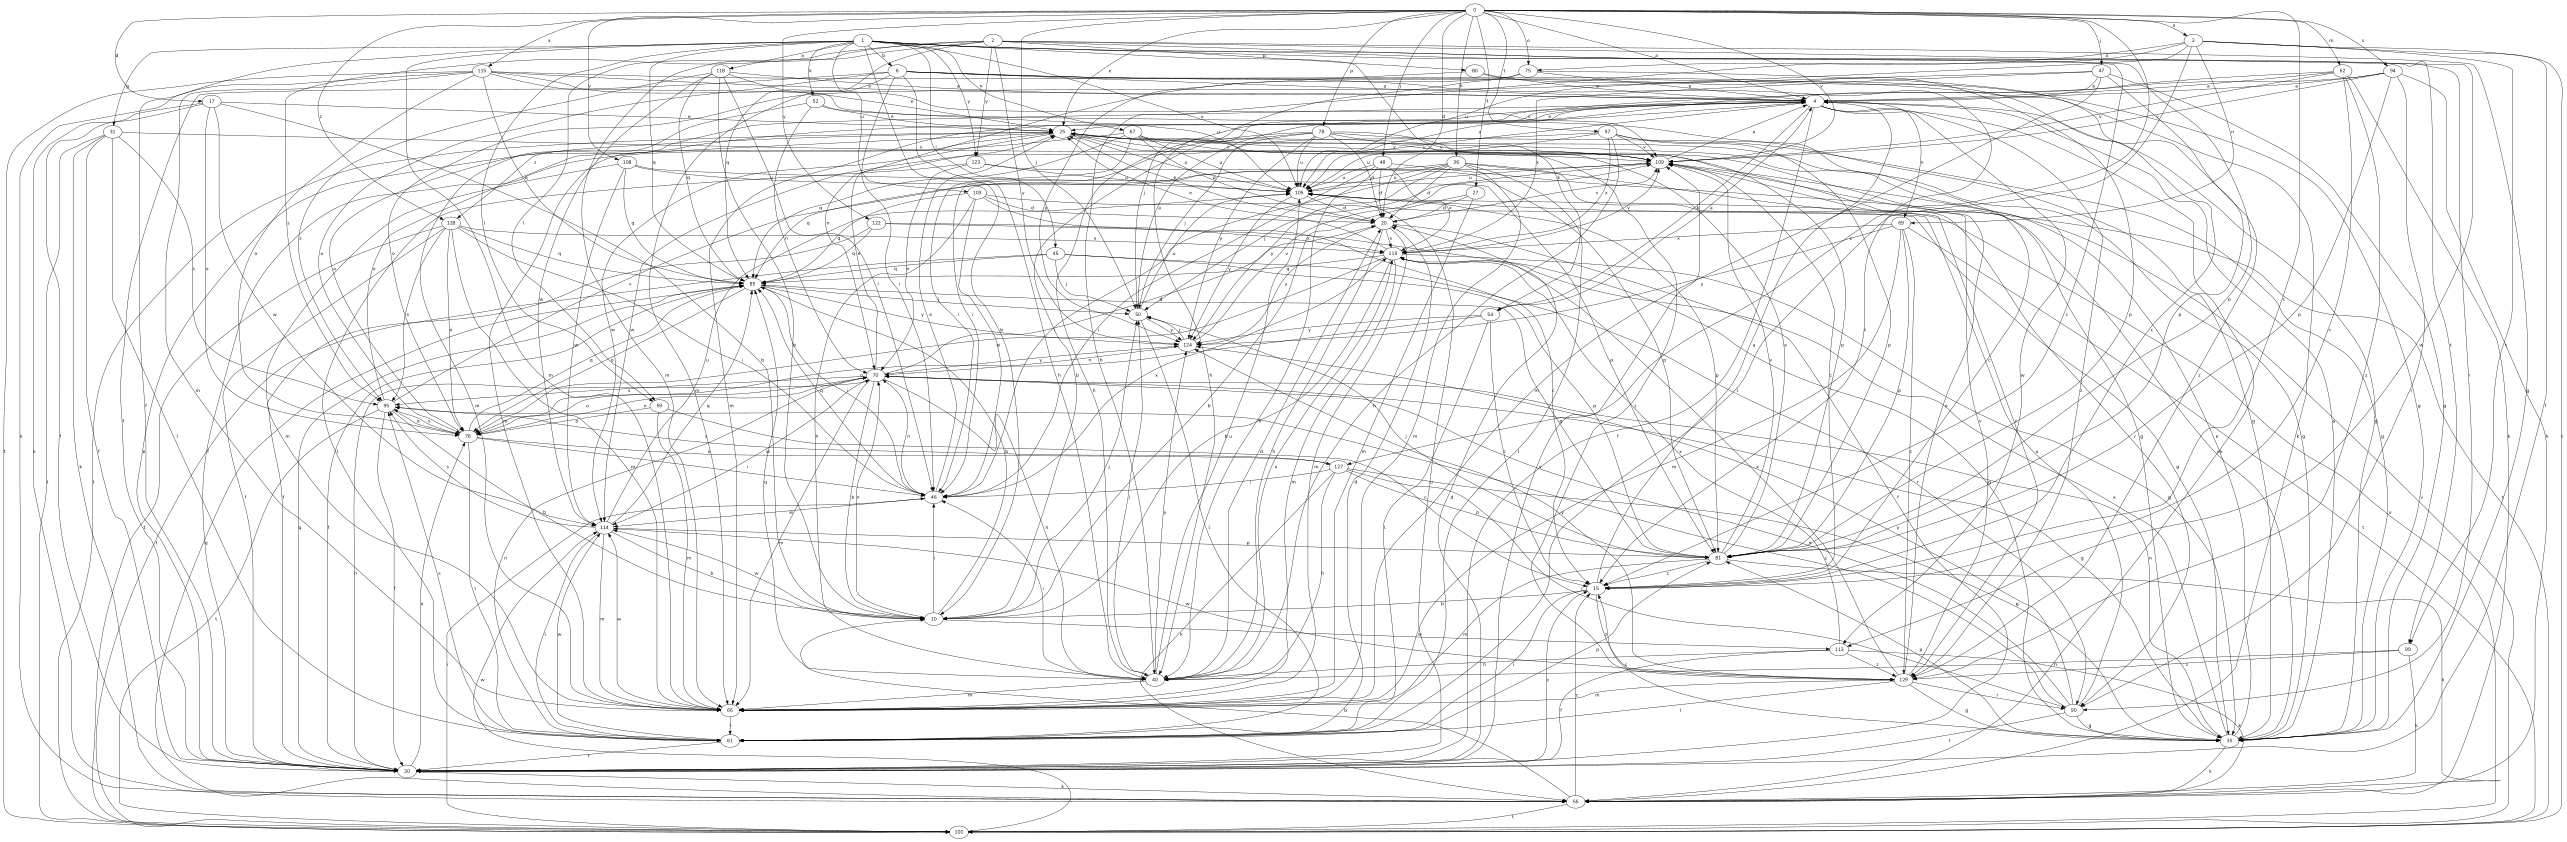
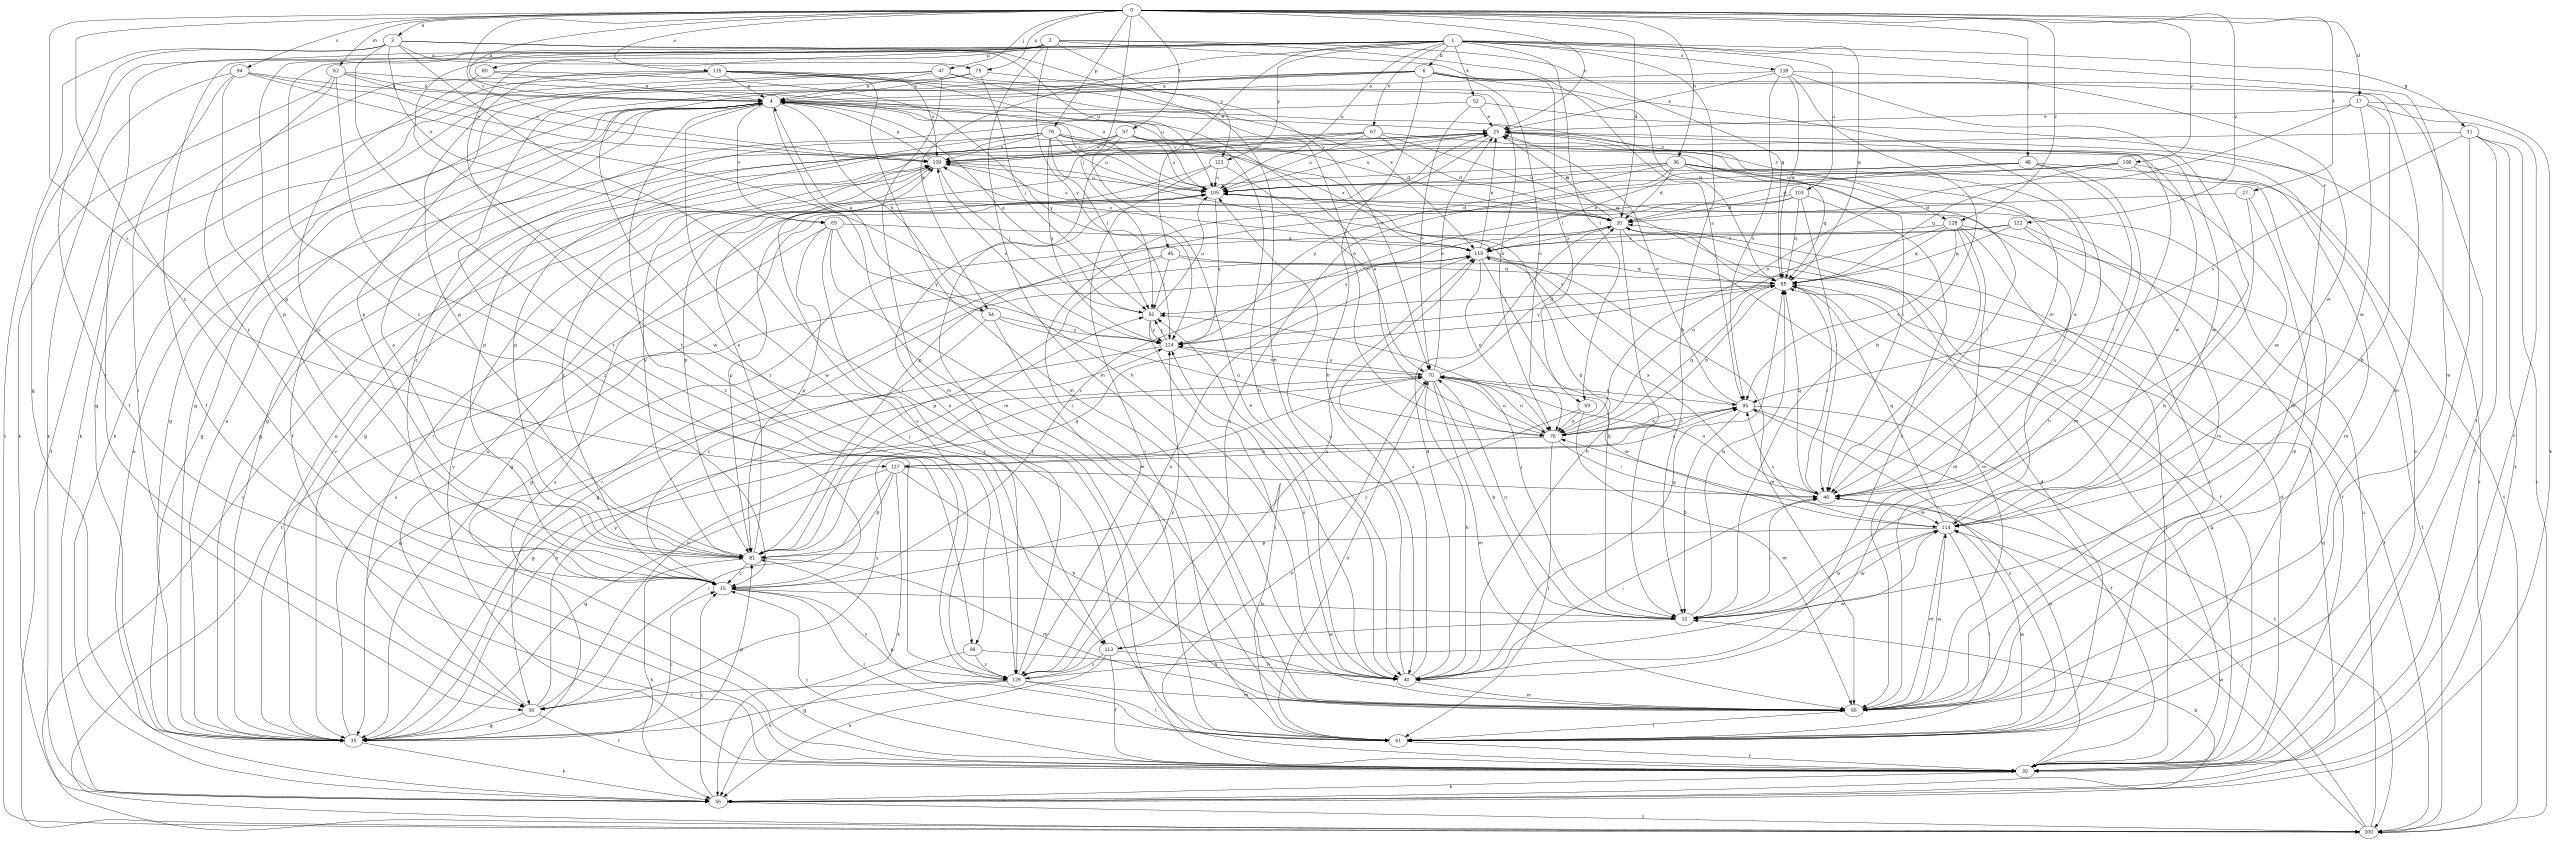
(959, 315) -> (2052, 315)
none -> (673, 445)
none -> (2051, 725)
